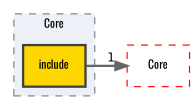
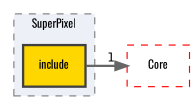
(54, 25) -> (54, 25)
